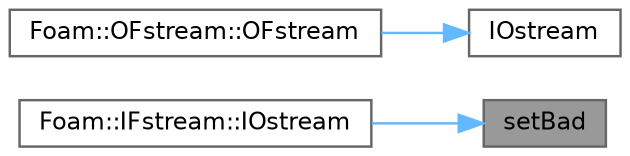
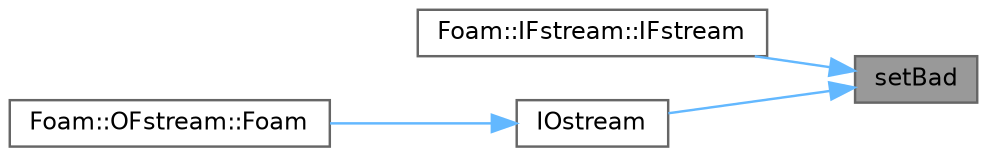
(195, 33) -> (170, 123)
none -> (749, 102)
(195, 123) -> (592, 33)
